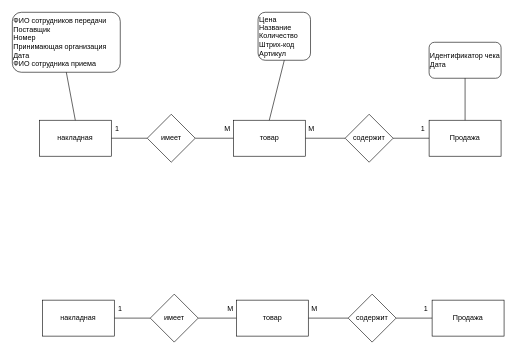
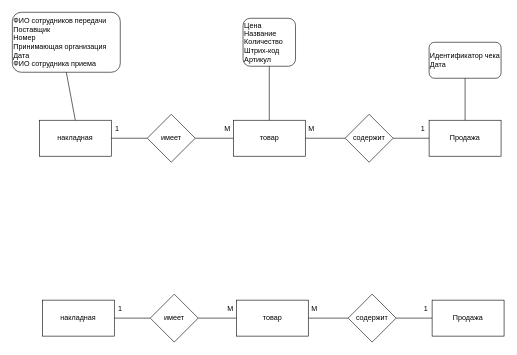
(284, 36) -> (269, 42)
